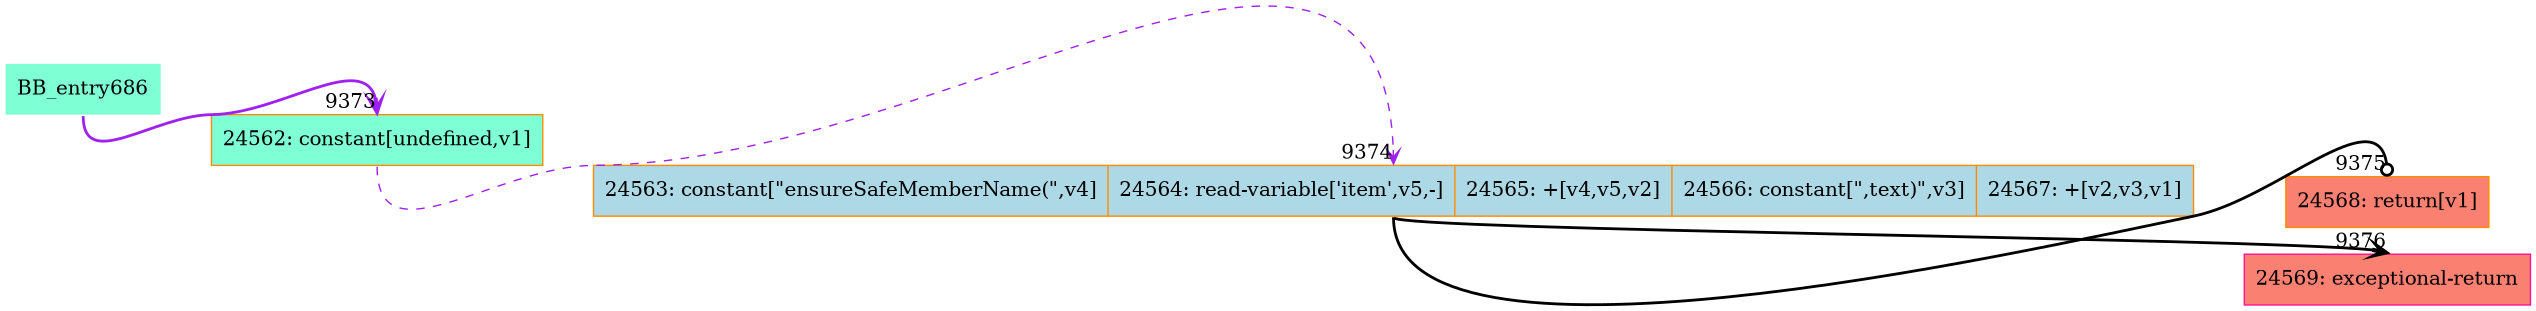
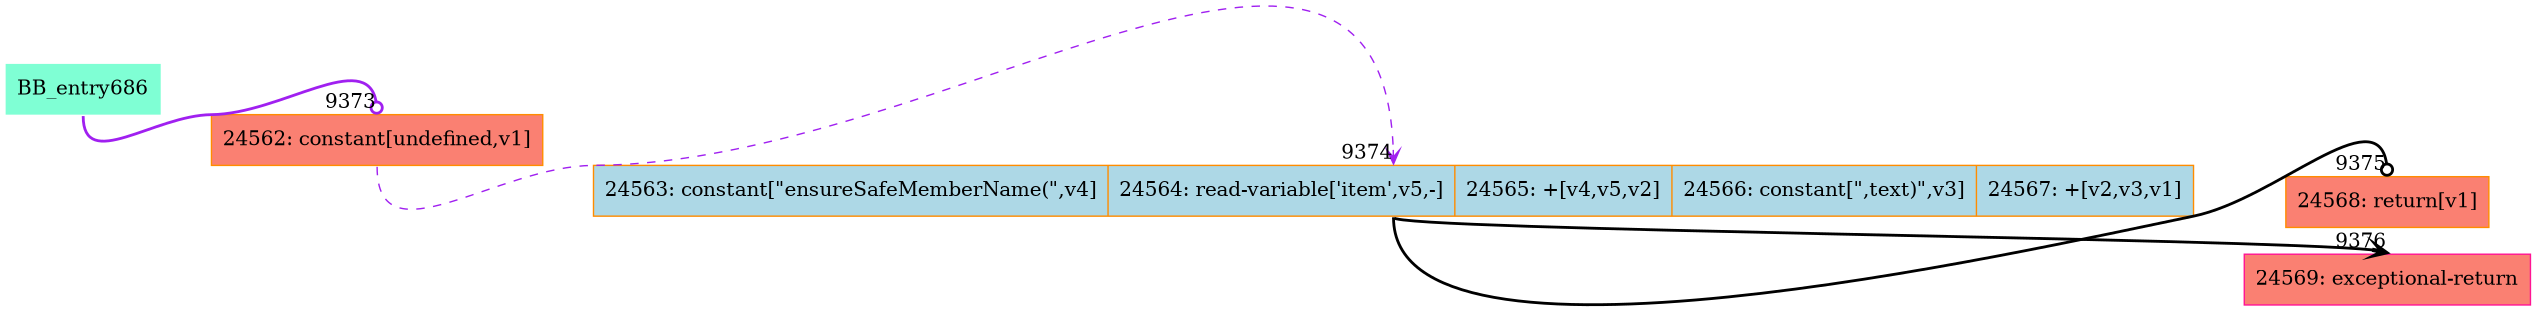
(226, 113) -> (227, 113)
(377, 140) -> (377, 140)
